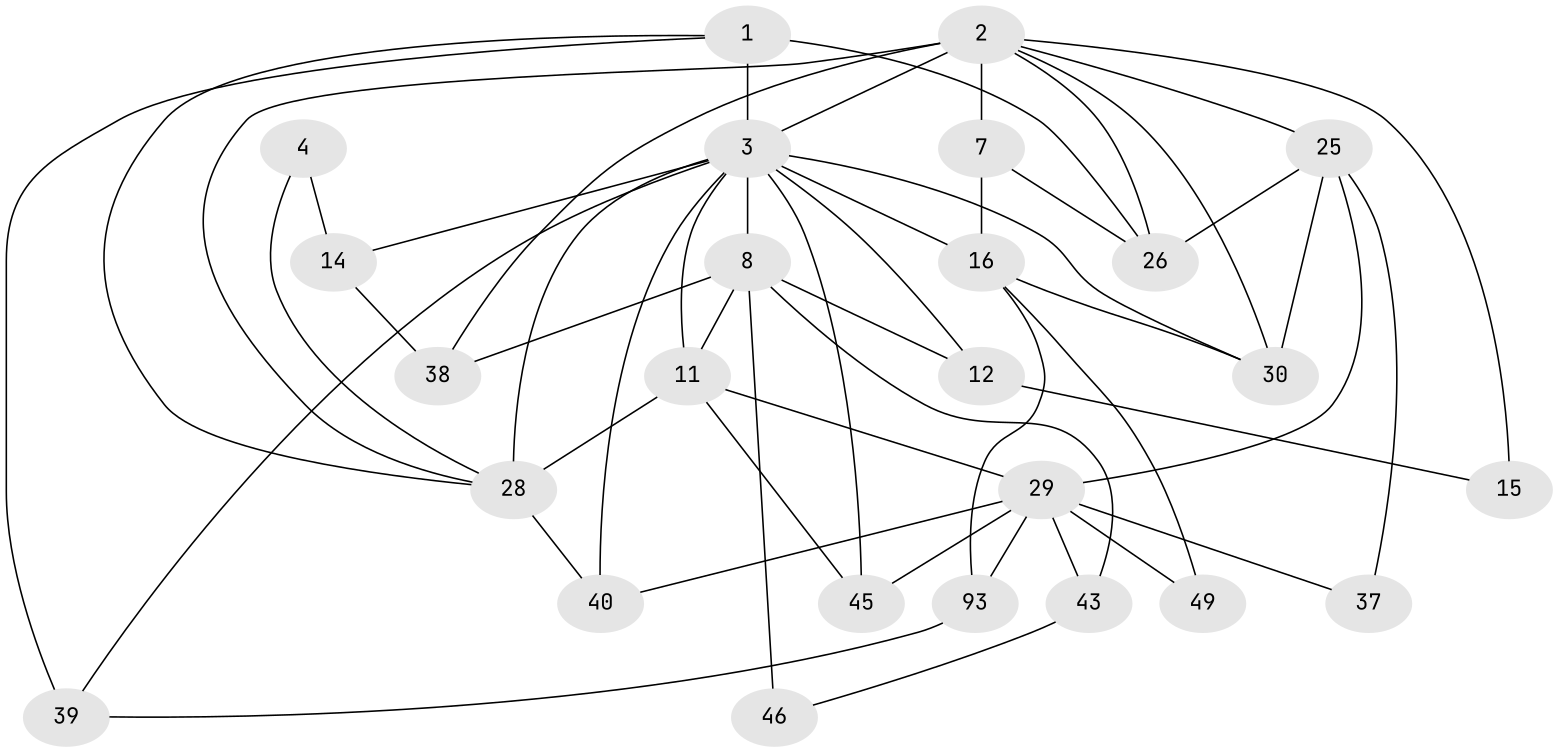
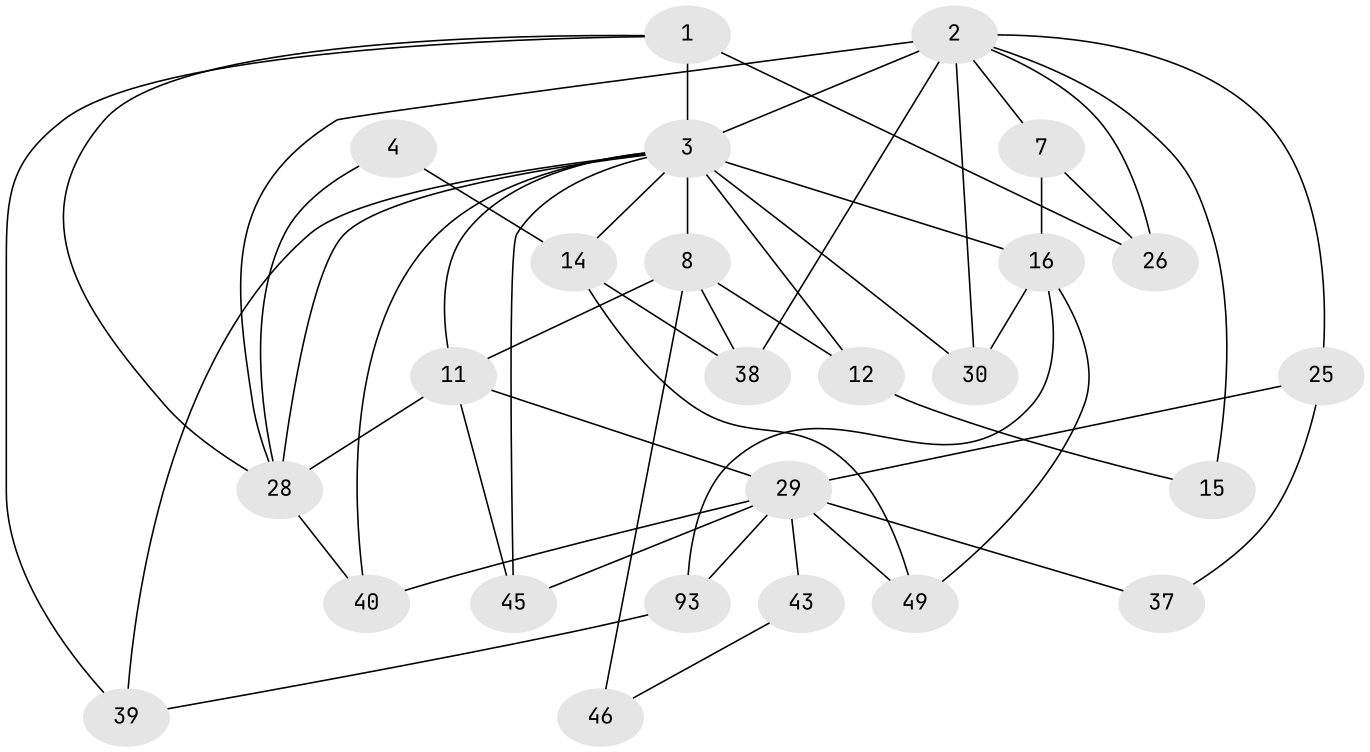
(1242, 206) -> none
(1302, 262) -> none
(979, 421) -> none
none -> (758, 429)
